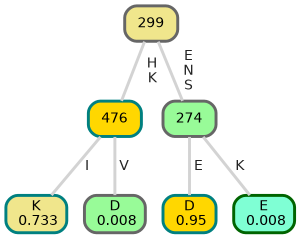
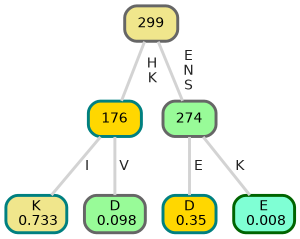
(115, 119) -> (115, 119)
(115, 214) -> (115, 214)
(190, 214) -> (190, 214)
